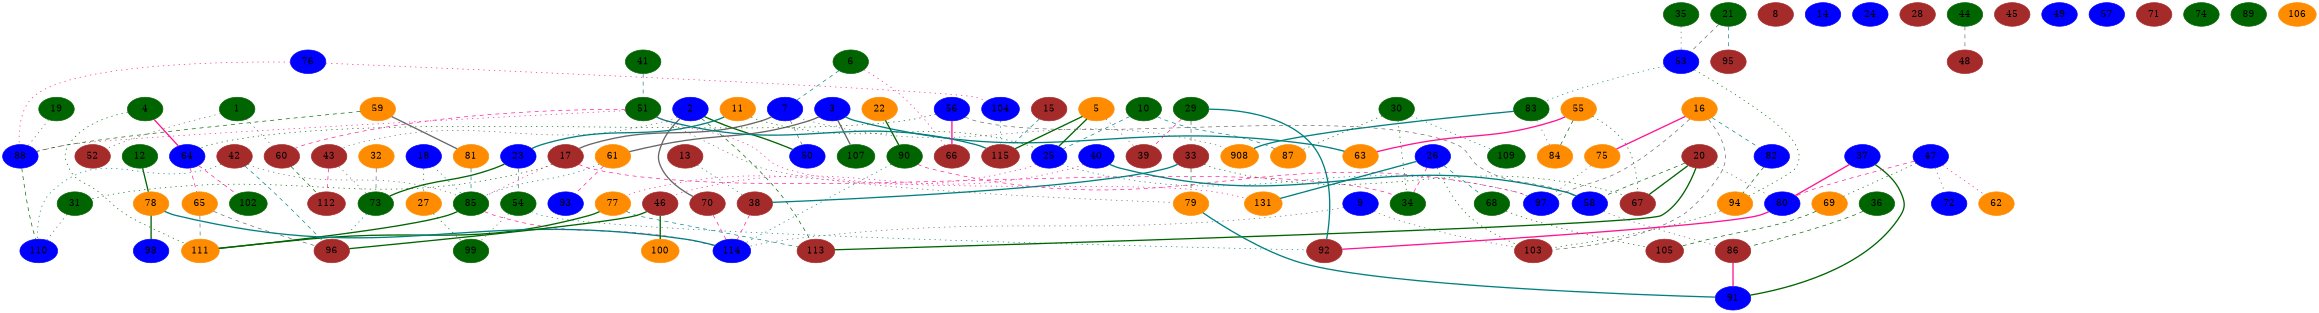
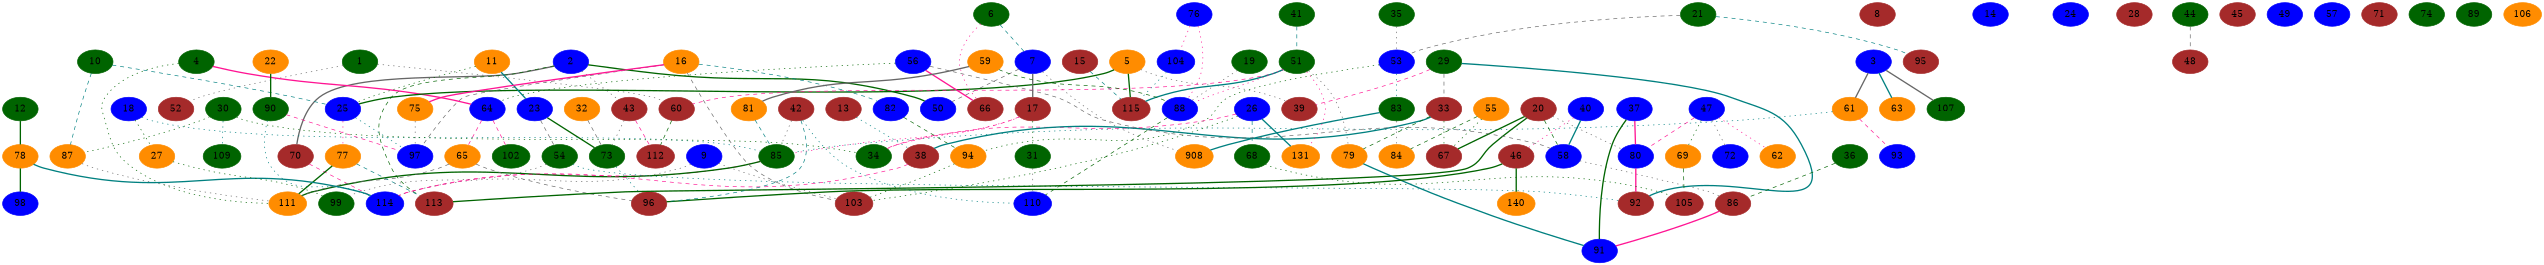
(1472, 136) -> none
none -> (198, 191)
(660, 251) -> (1516, 204)
